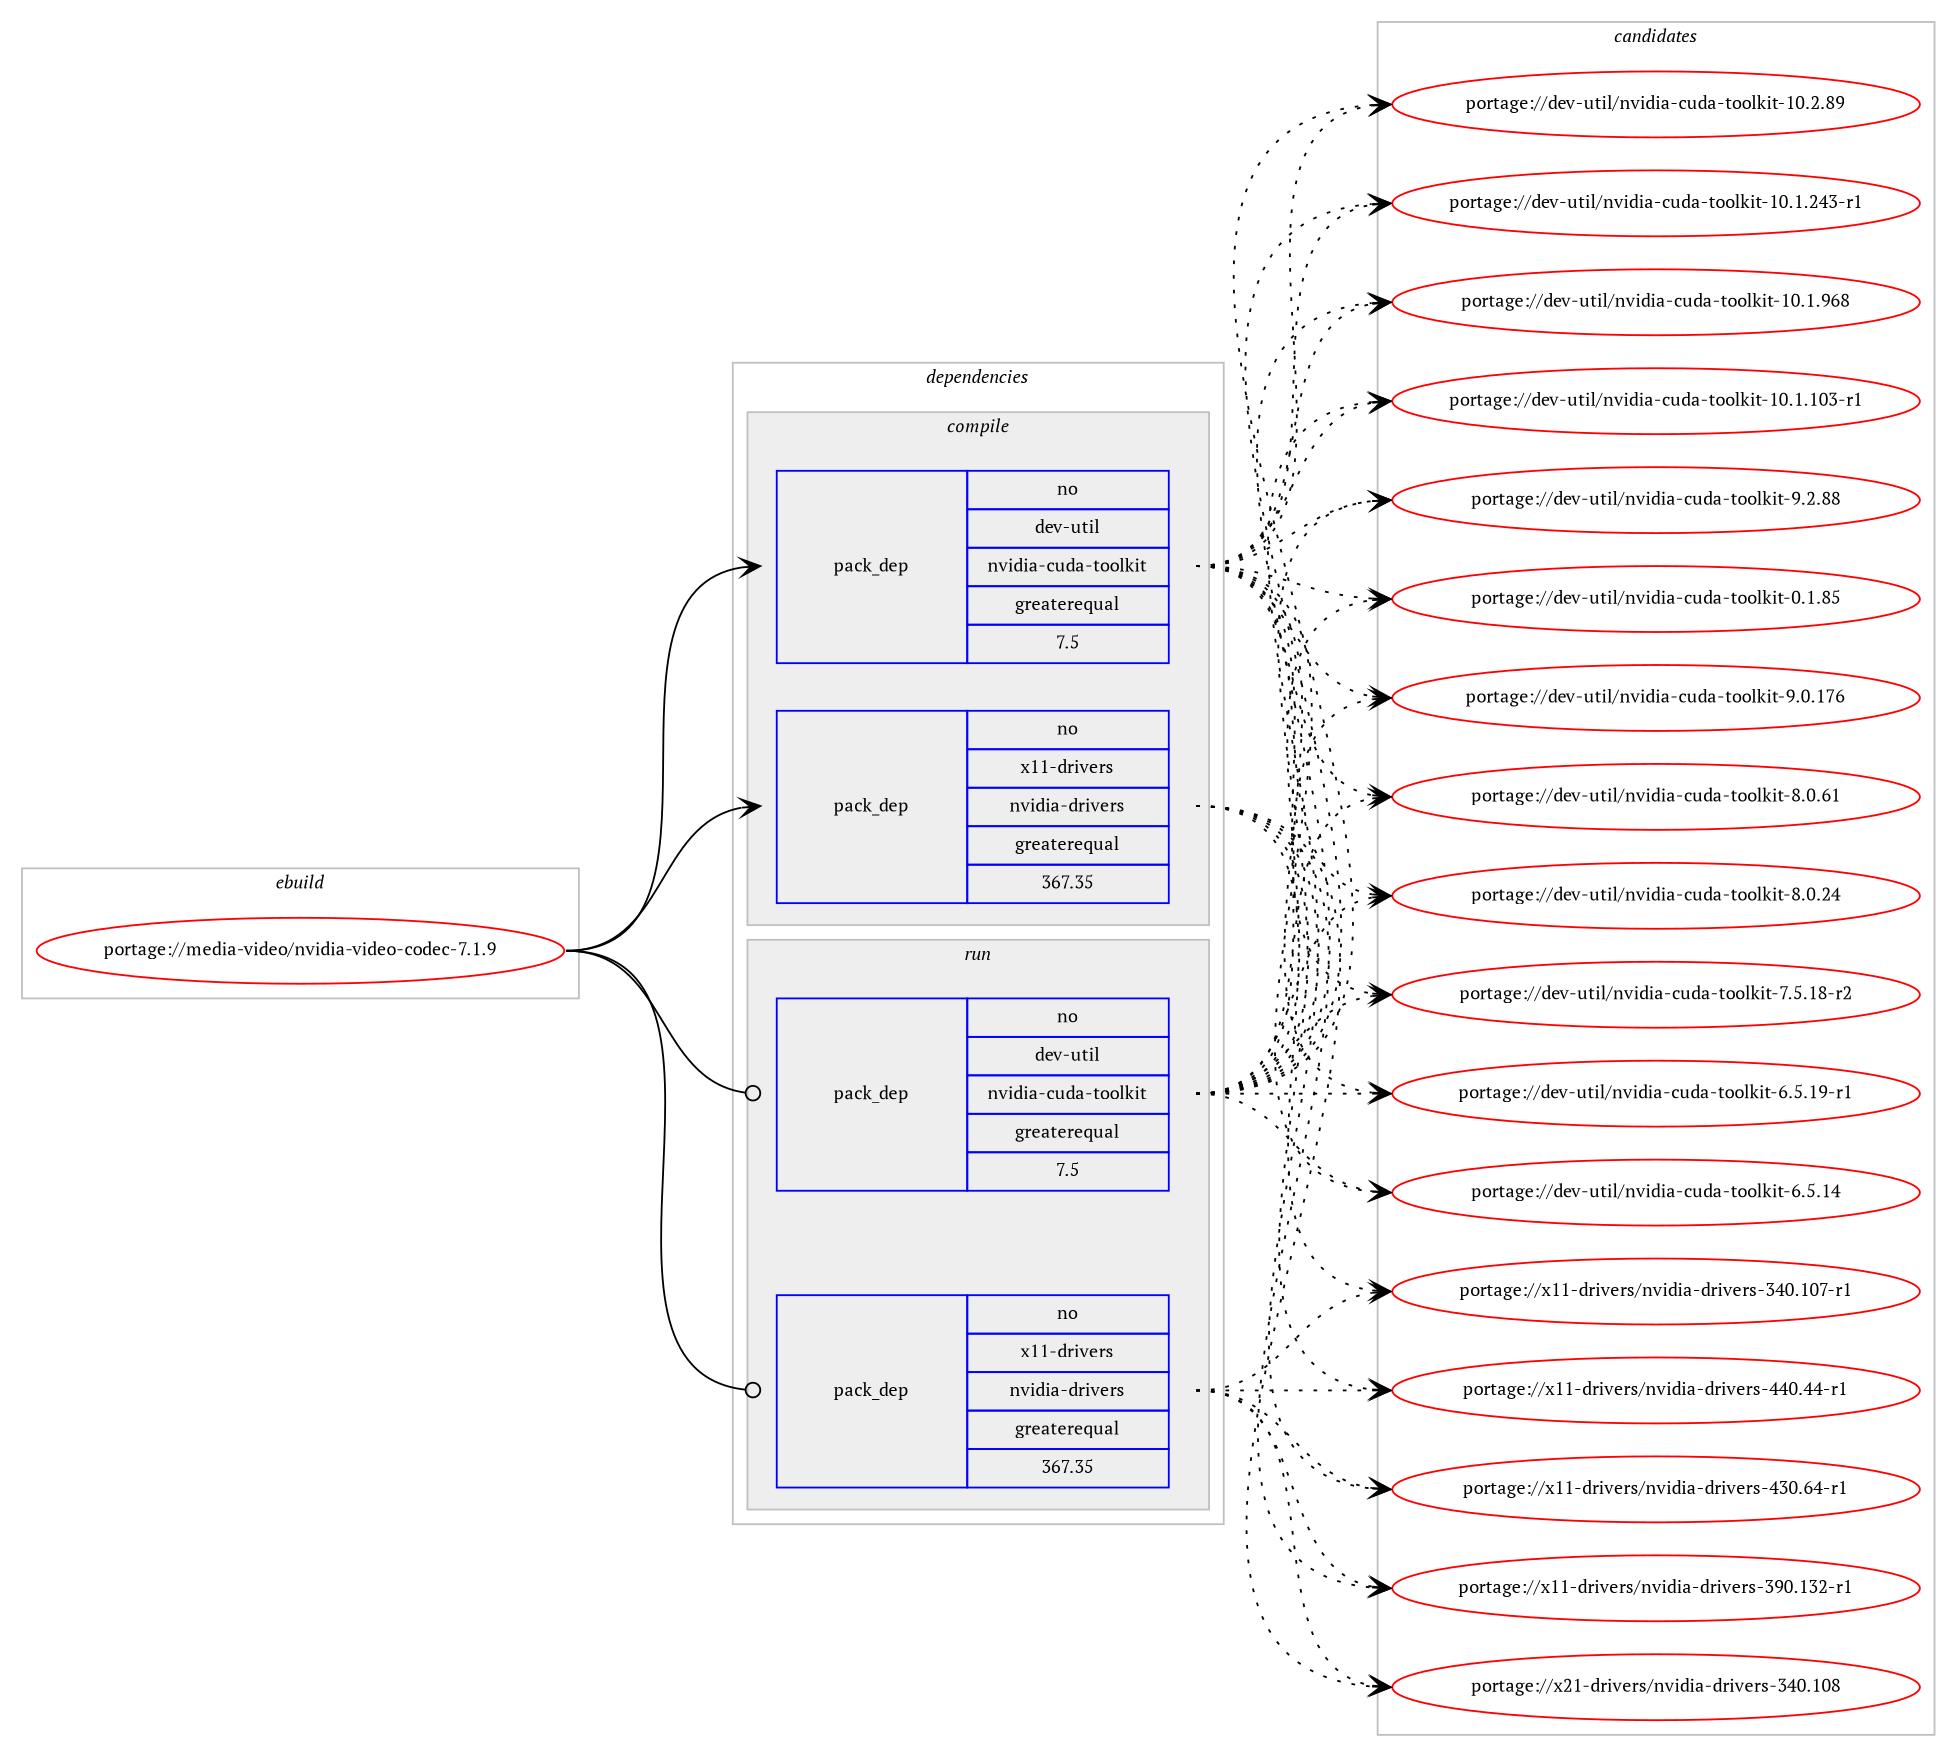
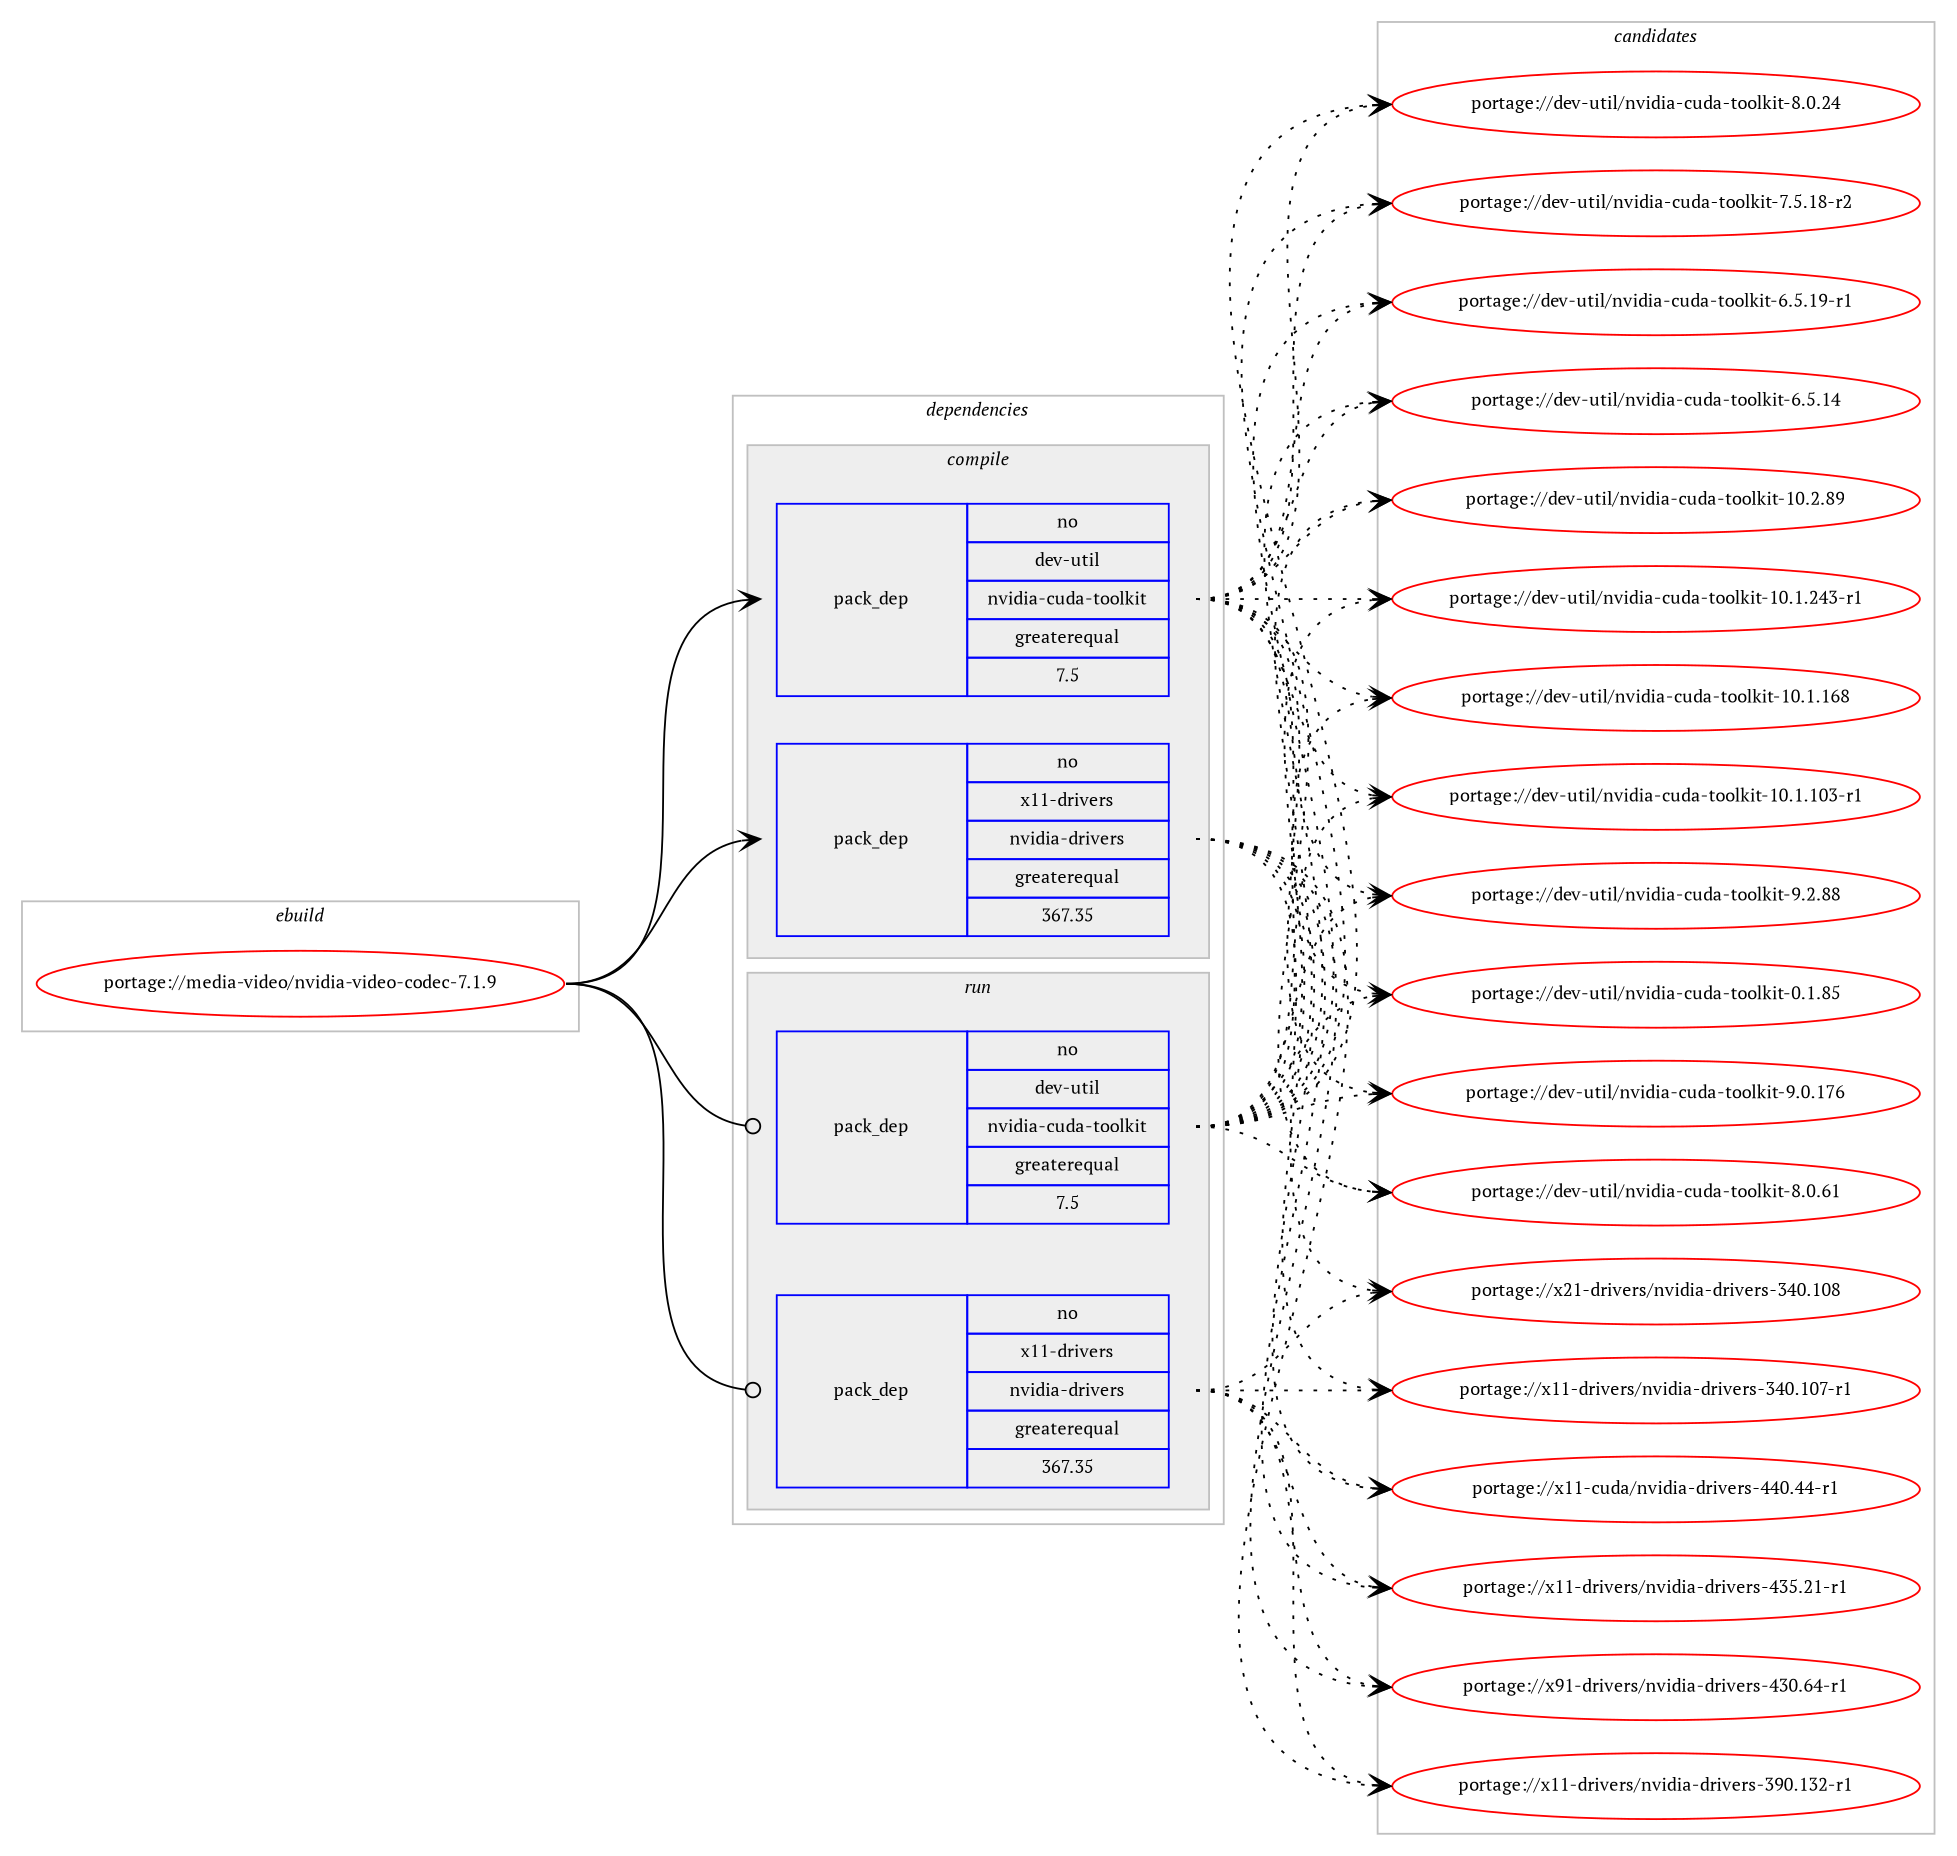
(1656, 302) -> (1656, 698)
(1656, 1390) -> (1656, 1489)
(1656, 1489) -> (1656, 1687)
none -> (1656, 1588)
